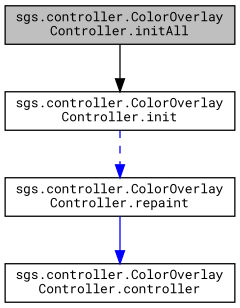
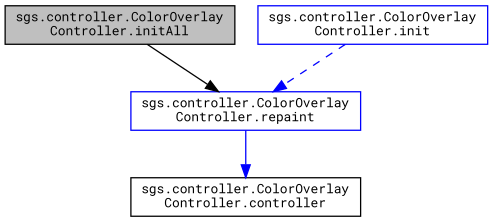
(120, 61) -> (177, 64)
(120, 111) -> (373, 25)
(120, 197) -> (246, 111)
